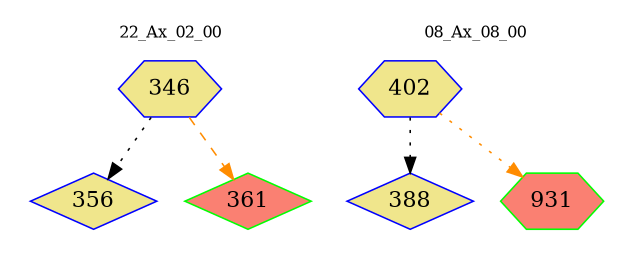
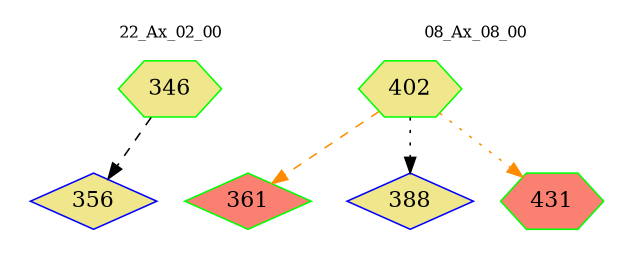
(170, 89) -> (170, 89)
(410, 89) -> (410, 89)
(134, 142) -> (134, 142)
(207, 142) -> (346, 134)
(552, 201) -> (552, 201)
